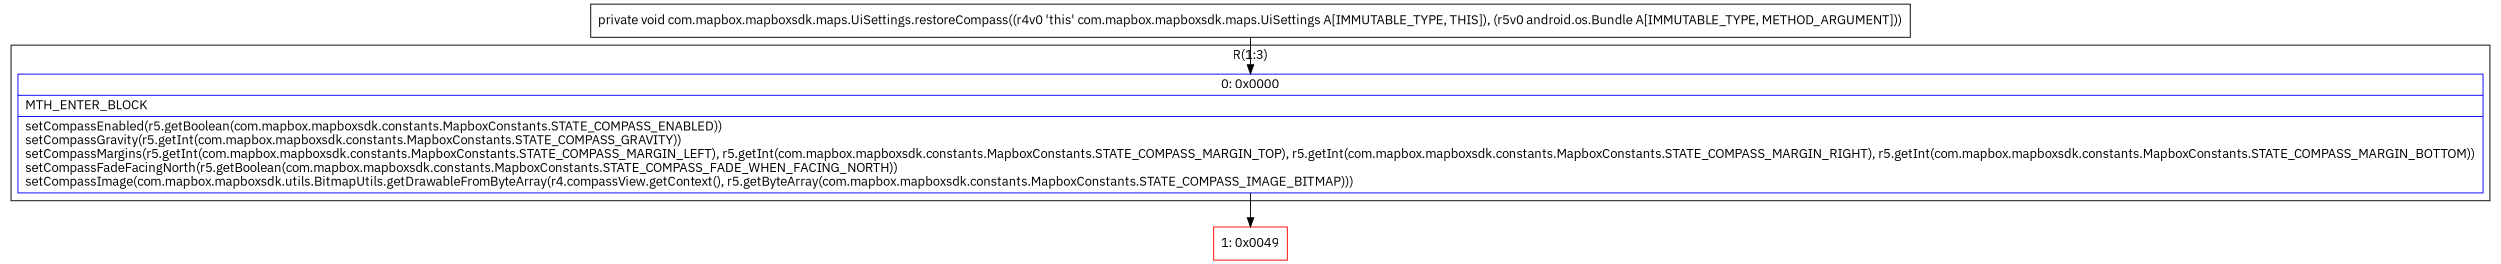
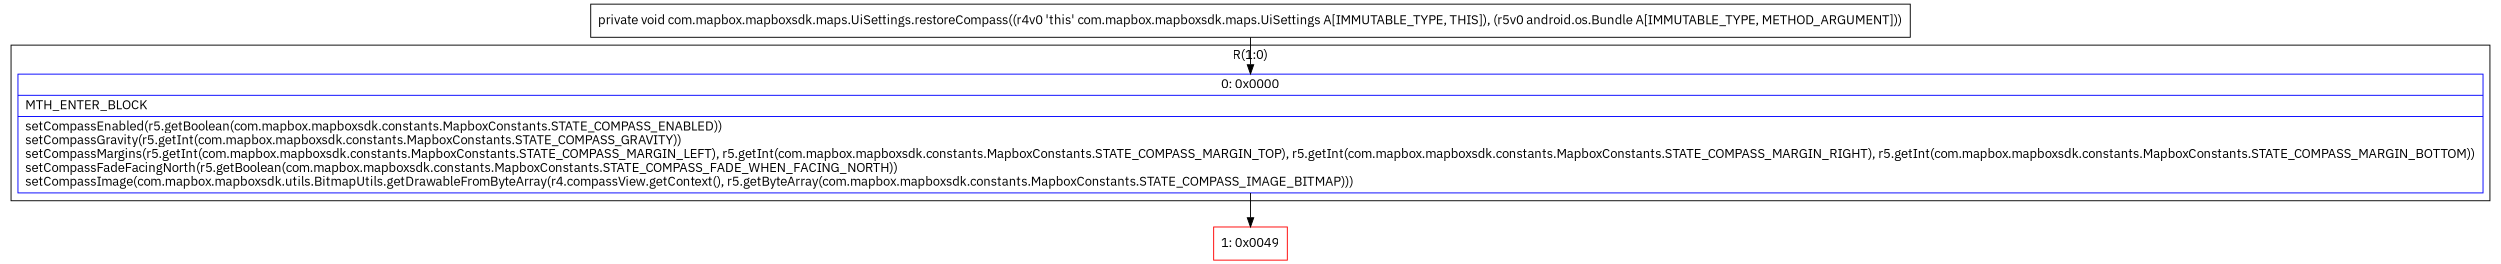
(1250, 56) -> (1250, 56)
